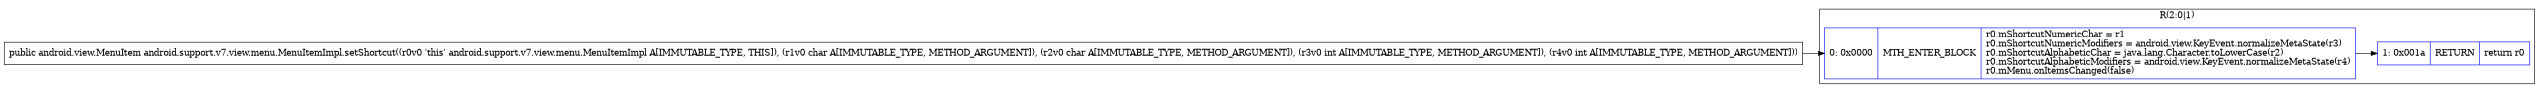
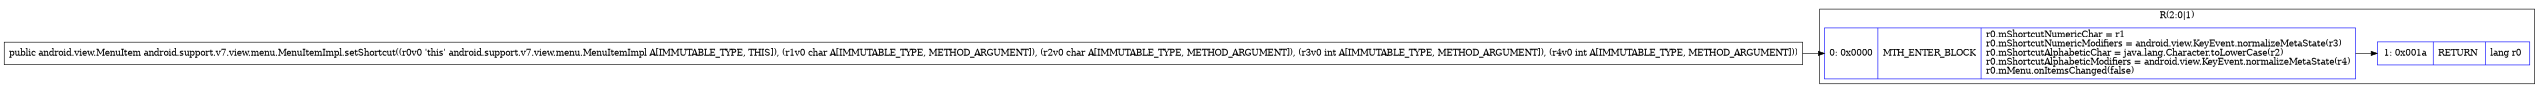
(2505, 53) -> (2506, 53)
